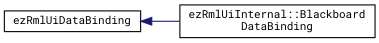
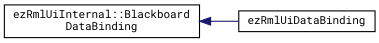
(166, 21) -> (225, 21)
